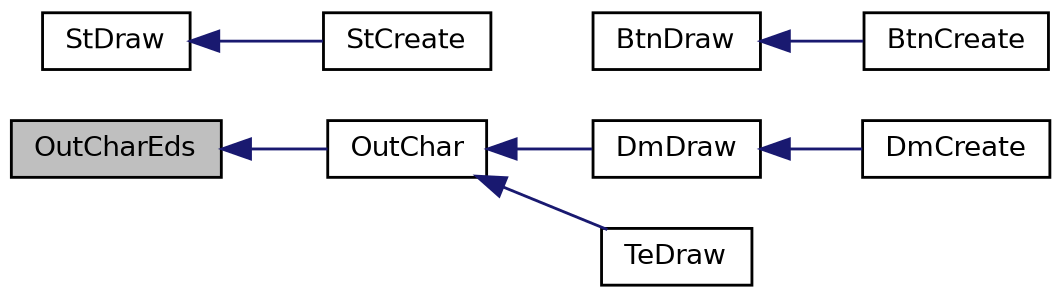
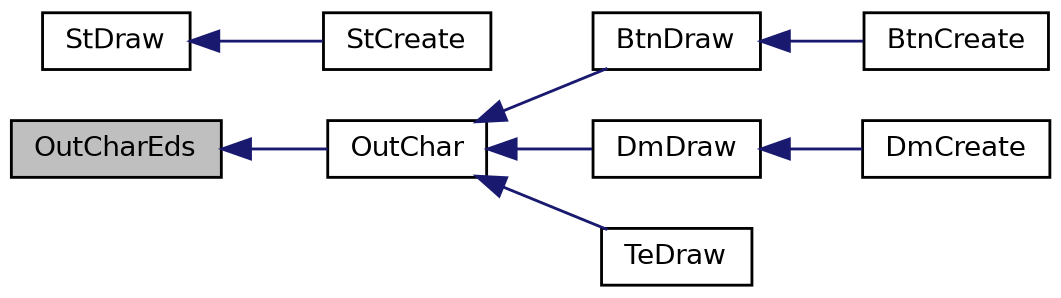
none -> (555, 90)
